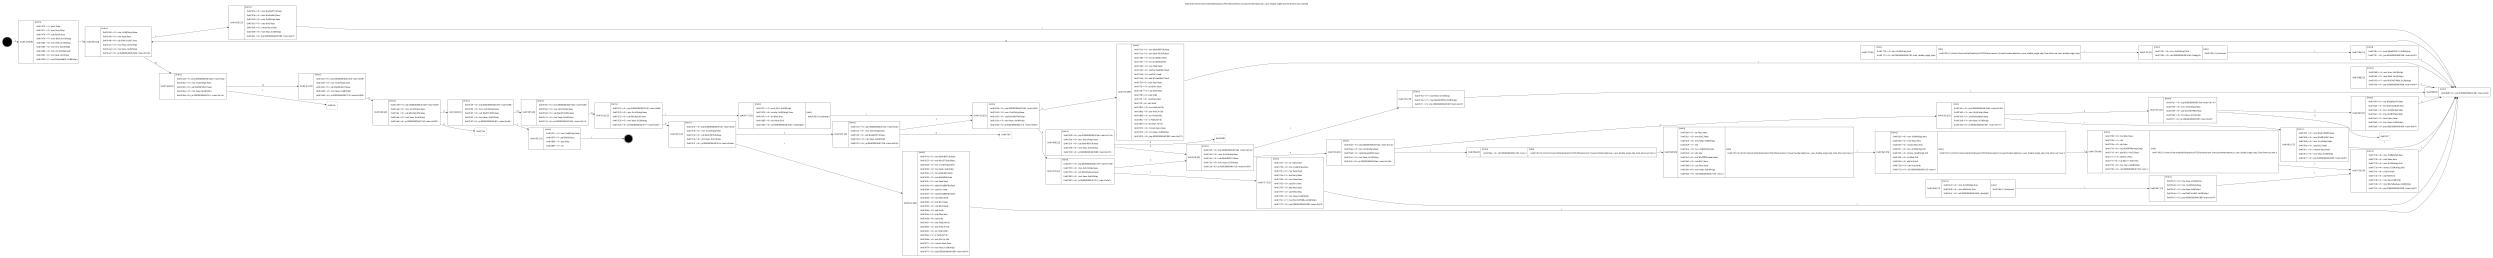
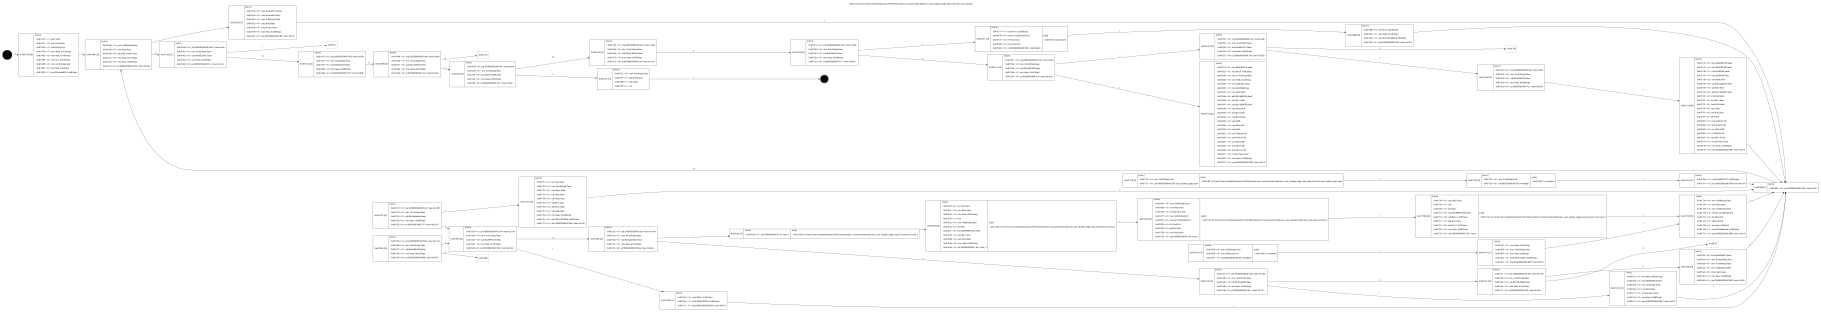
(901, 116) -> (1206, 30)
(1042, 143) -> none
(1754, 211) -> none
